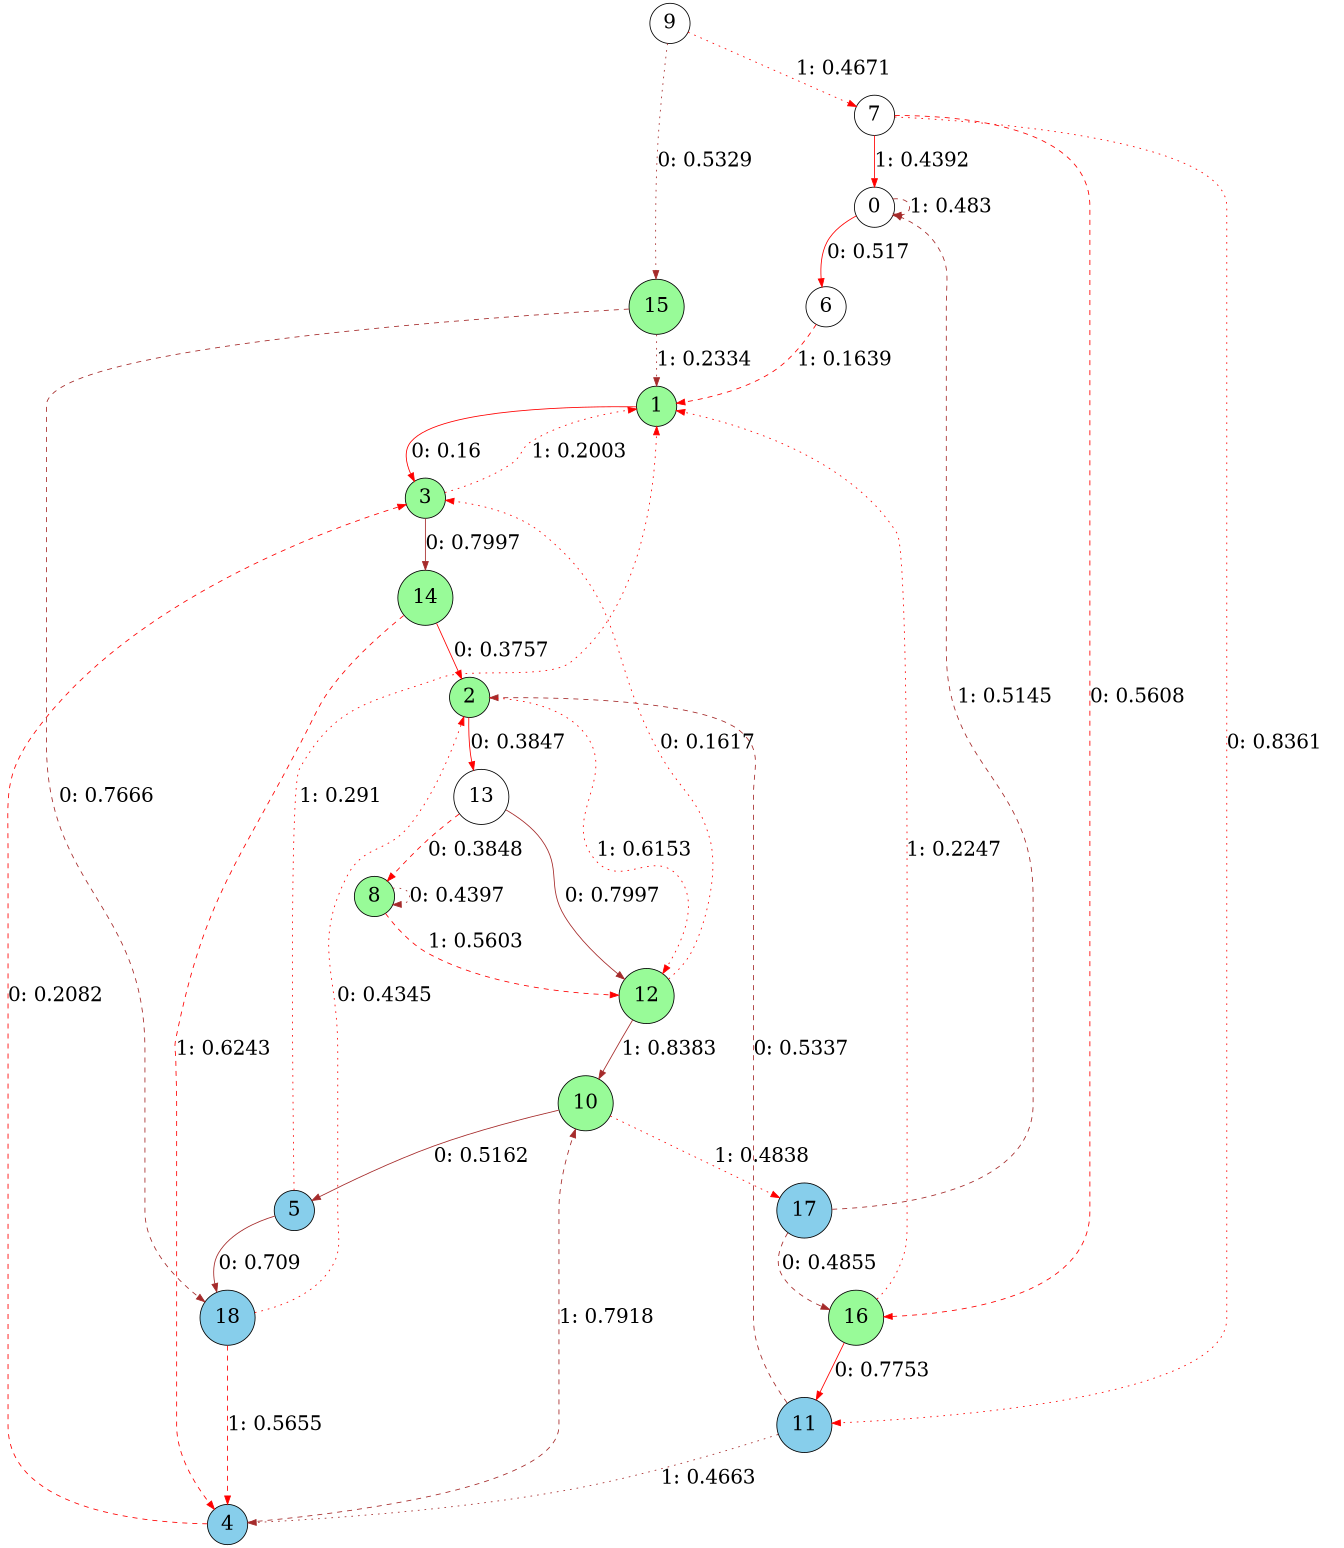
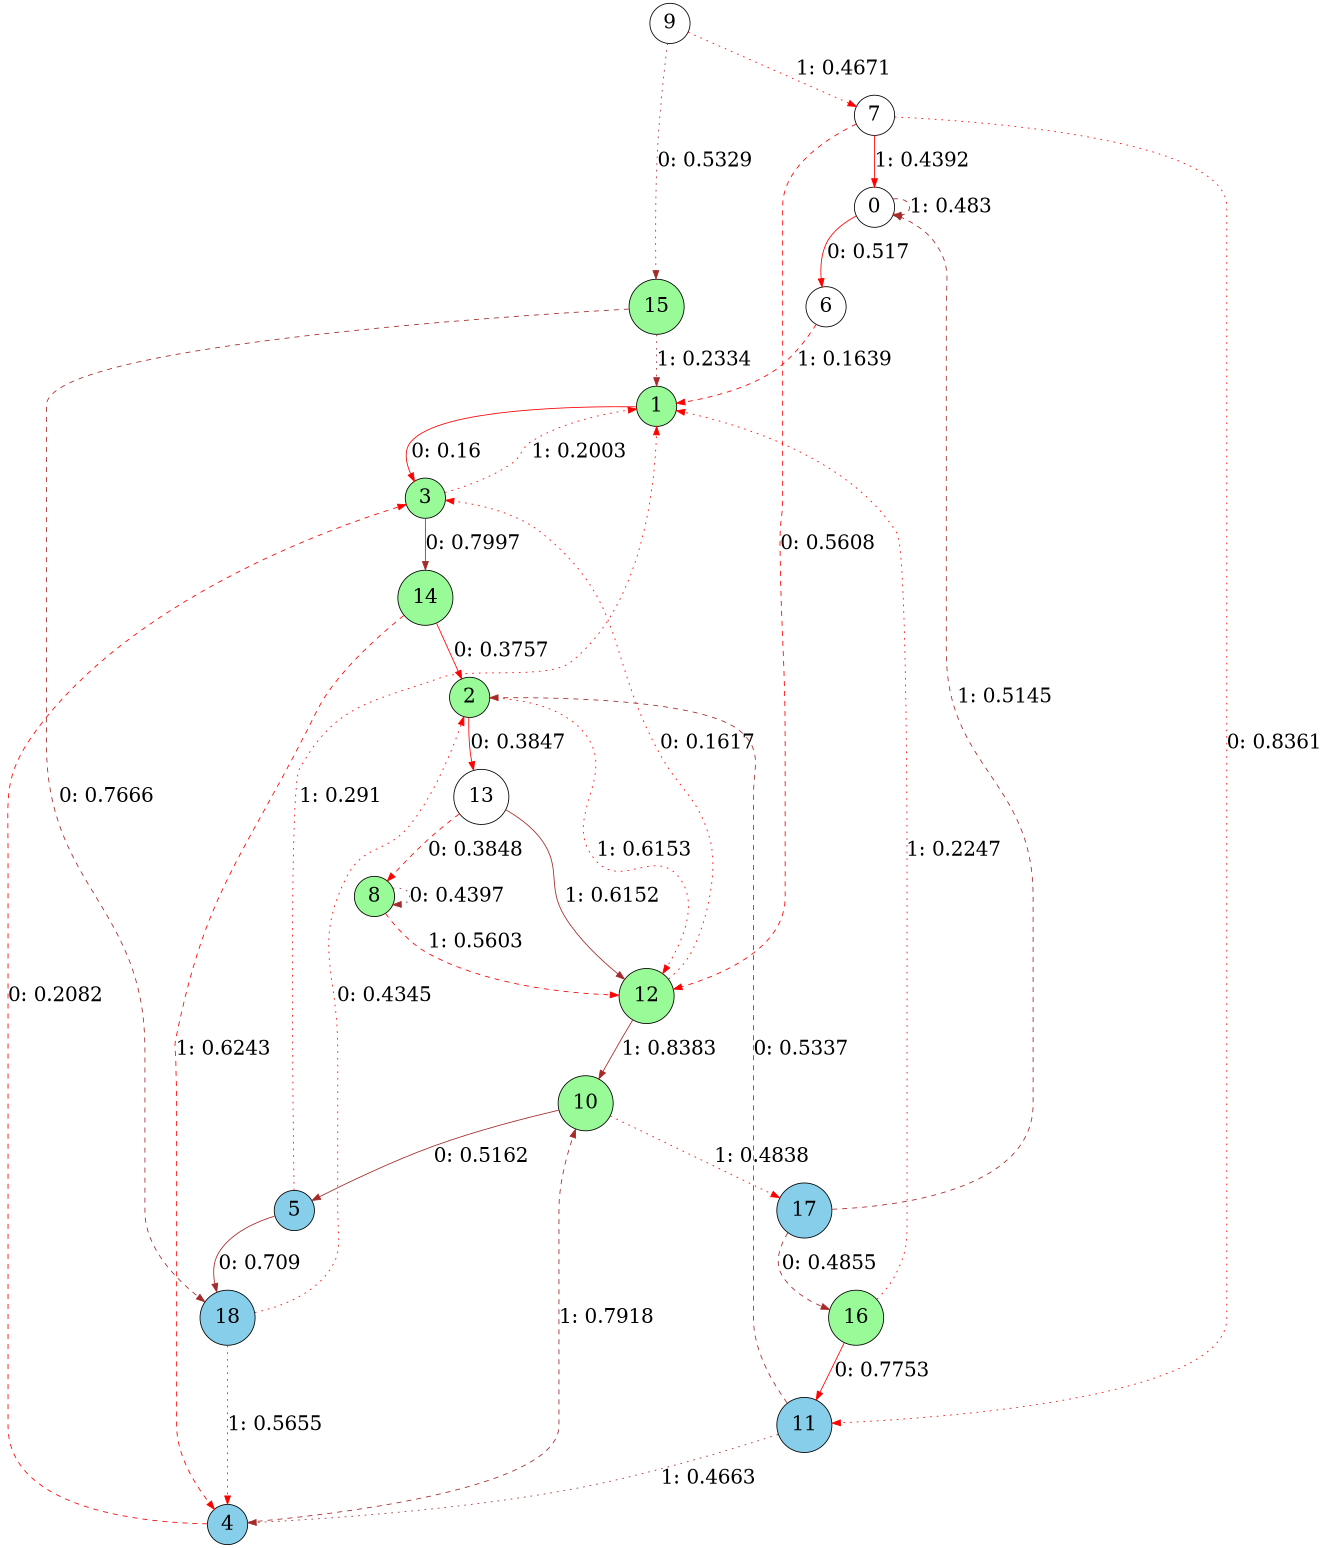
(1090, 713) -> (780, 567)
(622, 896) -> (622, 896)
(228, 1421) -> (228, 1421)
